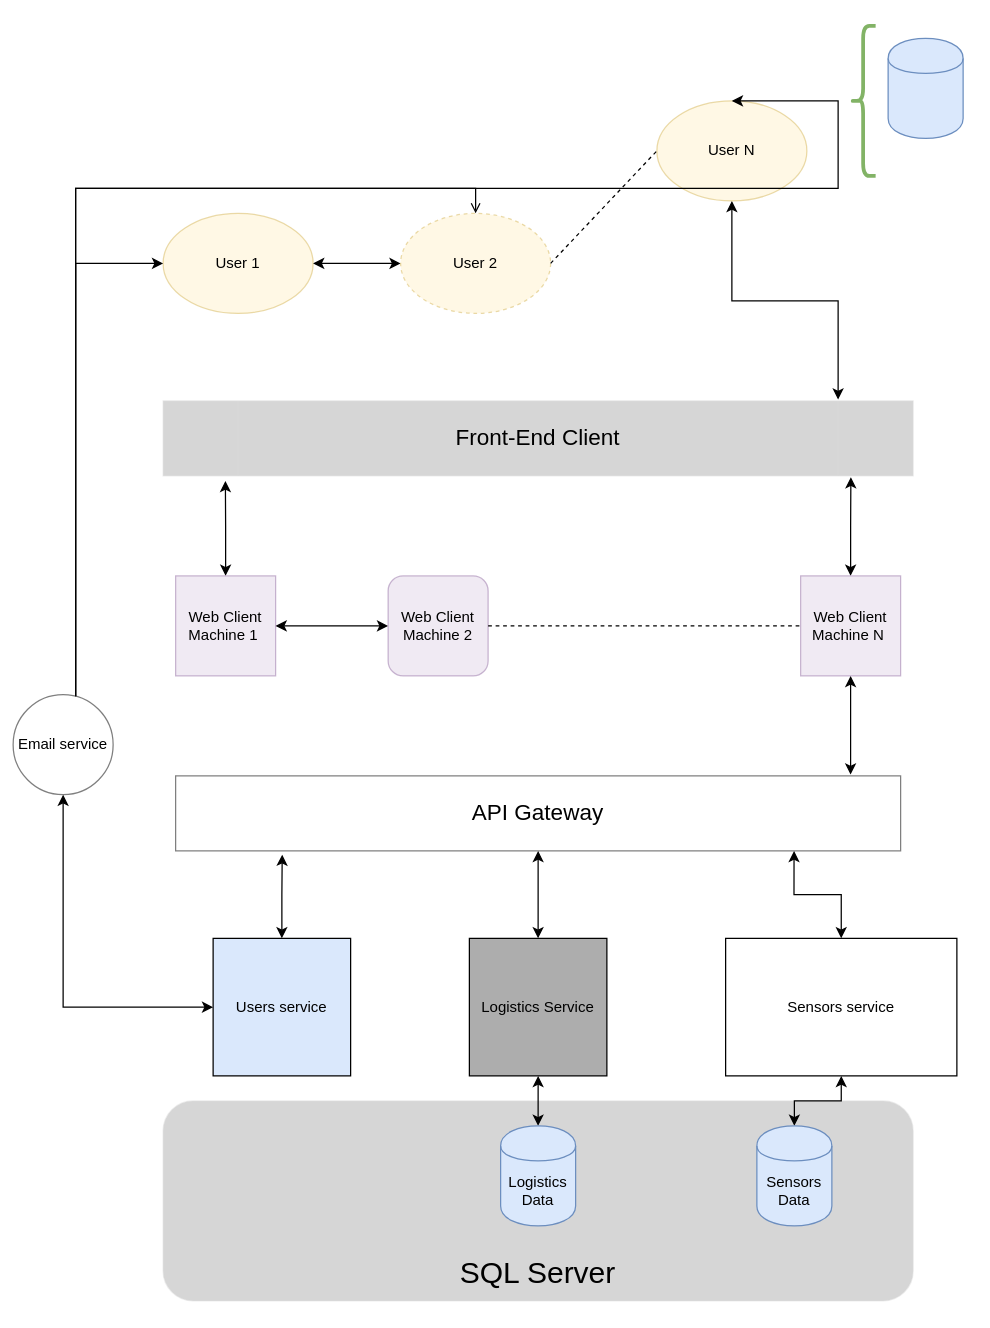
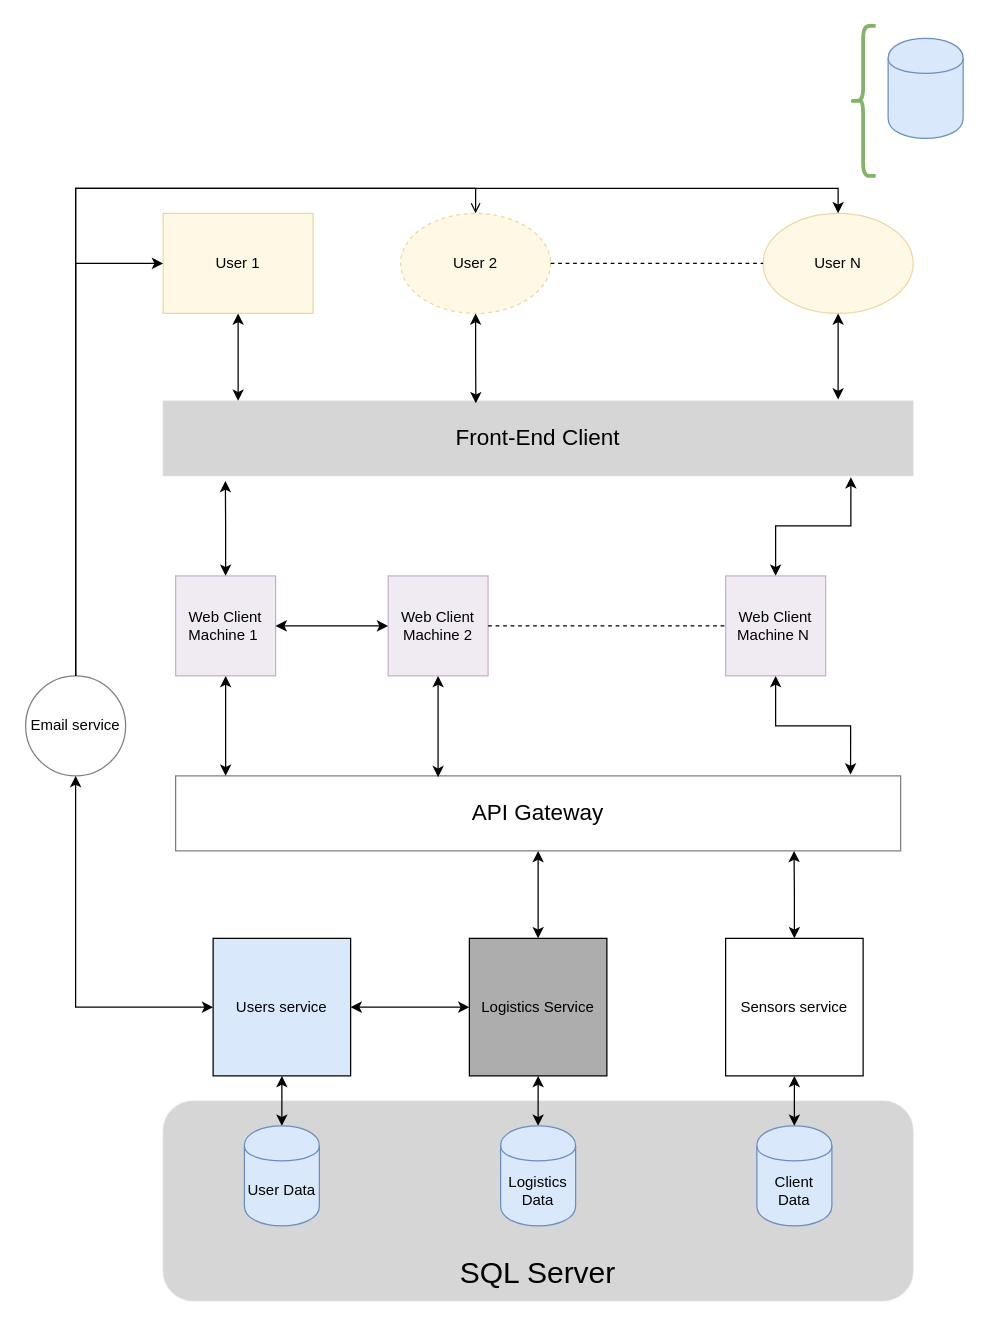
(732, 151) -> (838, 263)
(238, 263) -> (238, 263)
(357, 263) -> (476, 358)
none -> (238, 356)
(438, 626) -> (438, 626)
(851, 626) -> (776, 626)
none -> (226, 726)
none -> (438, 726)
(63, 744) -> (76, 726)
(282, 896) -> (410, 1007)
(841, 1007) -> (794, 1007)
none -> (282, 1101)
none -> (282, 1176)
(794, 1191) -> (794, 1191)
